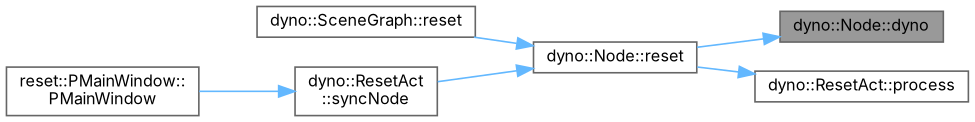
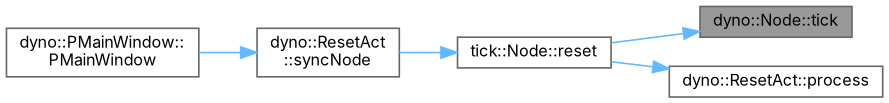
(366, 22) -> none
(862, 27) -> (776, 22)
(615, 57) -> (534, 53)
(103, 91) -> (103, 53)
